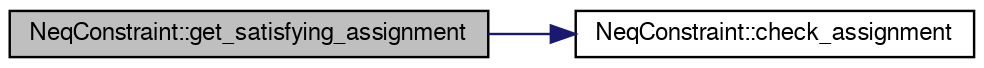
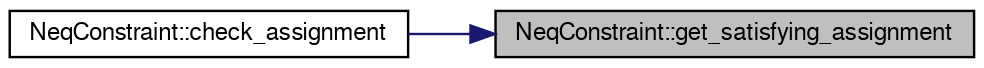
(519, 34) -> (439, 34)
